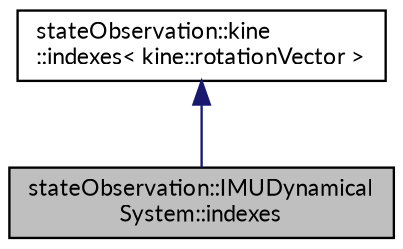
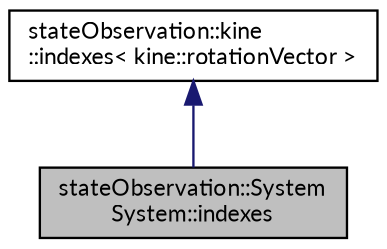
(202, 203) -> (193, 203)
